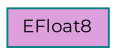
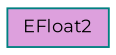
(58, 28) -> (58, 28)
